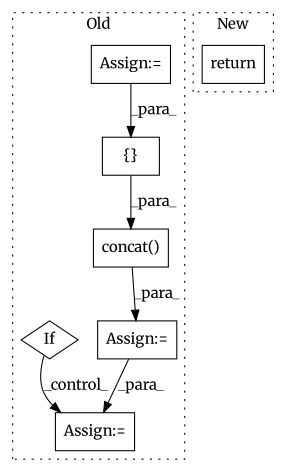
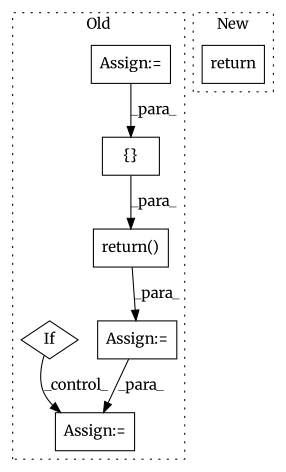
(131, 248) -> (131, 248)
